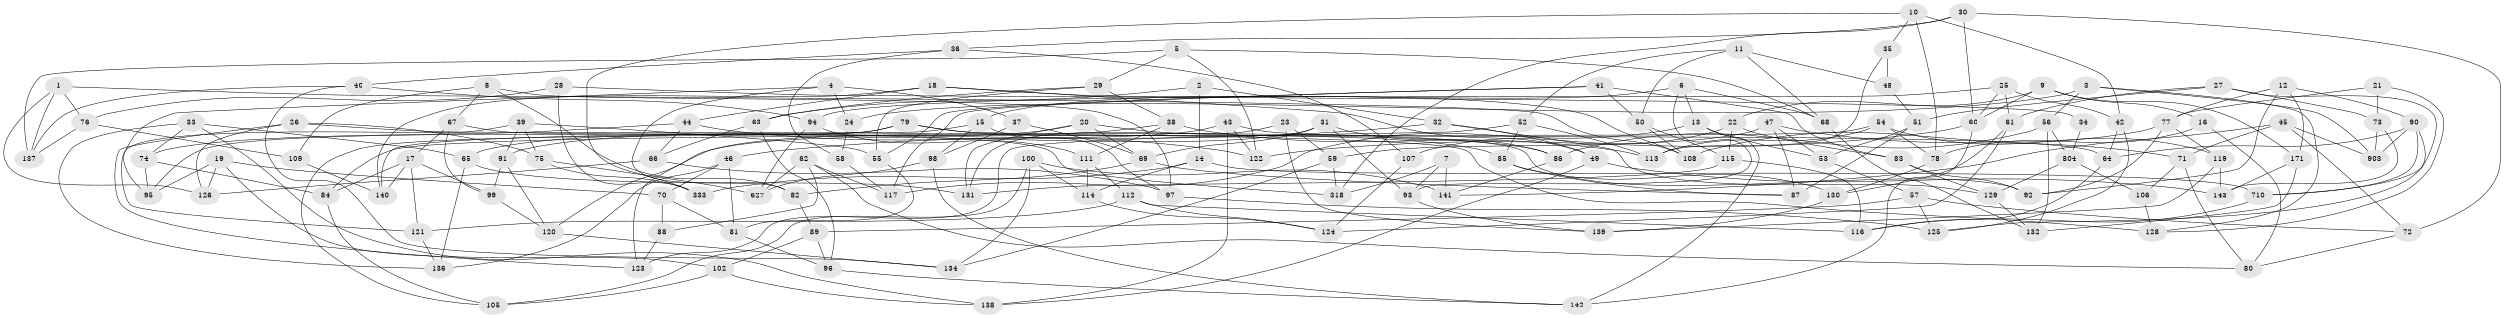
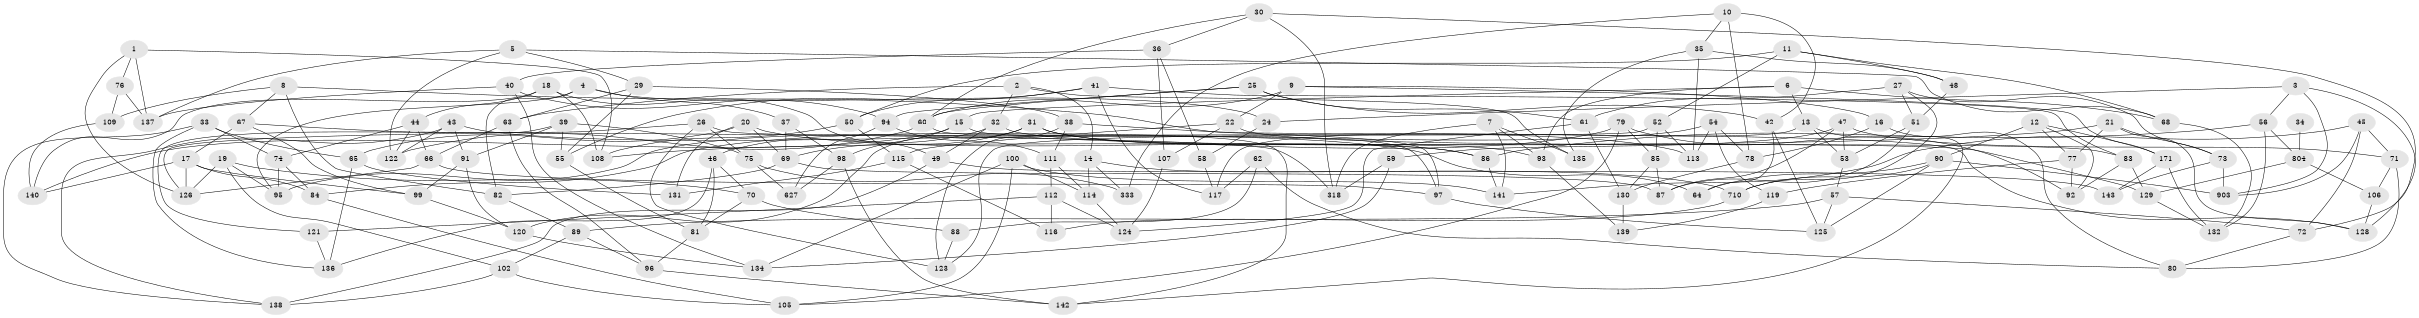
(559, 86) -> none
(1285, 123) -> none
(1882, 133) -> (1355, 144)
none -> (1579, 159)
(781, 177) -> none
(2220, 177) -> none
(414, 196) -> (186, 177)
(2040, 207) -> none
